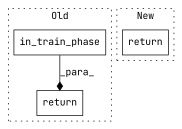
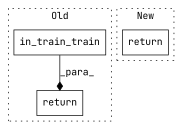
(60, 42) -> (60, 42)
